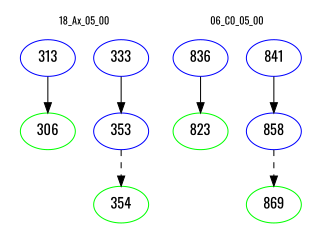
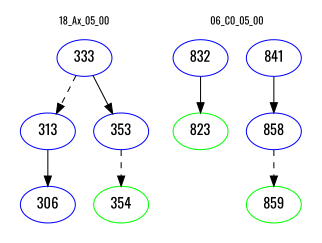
(201, 58) -> (201, 58)
none -> (69, 90)
(48, 131) -> (48, 205)
(274, 205) -> (274, 205)
